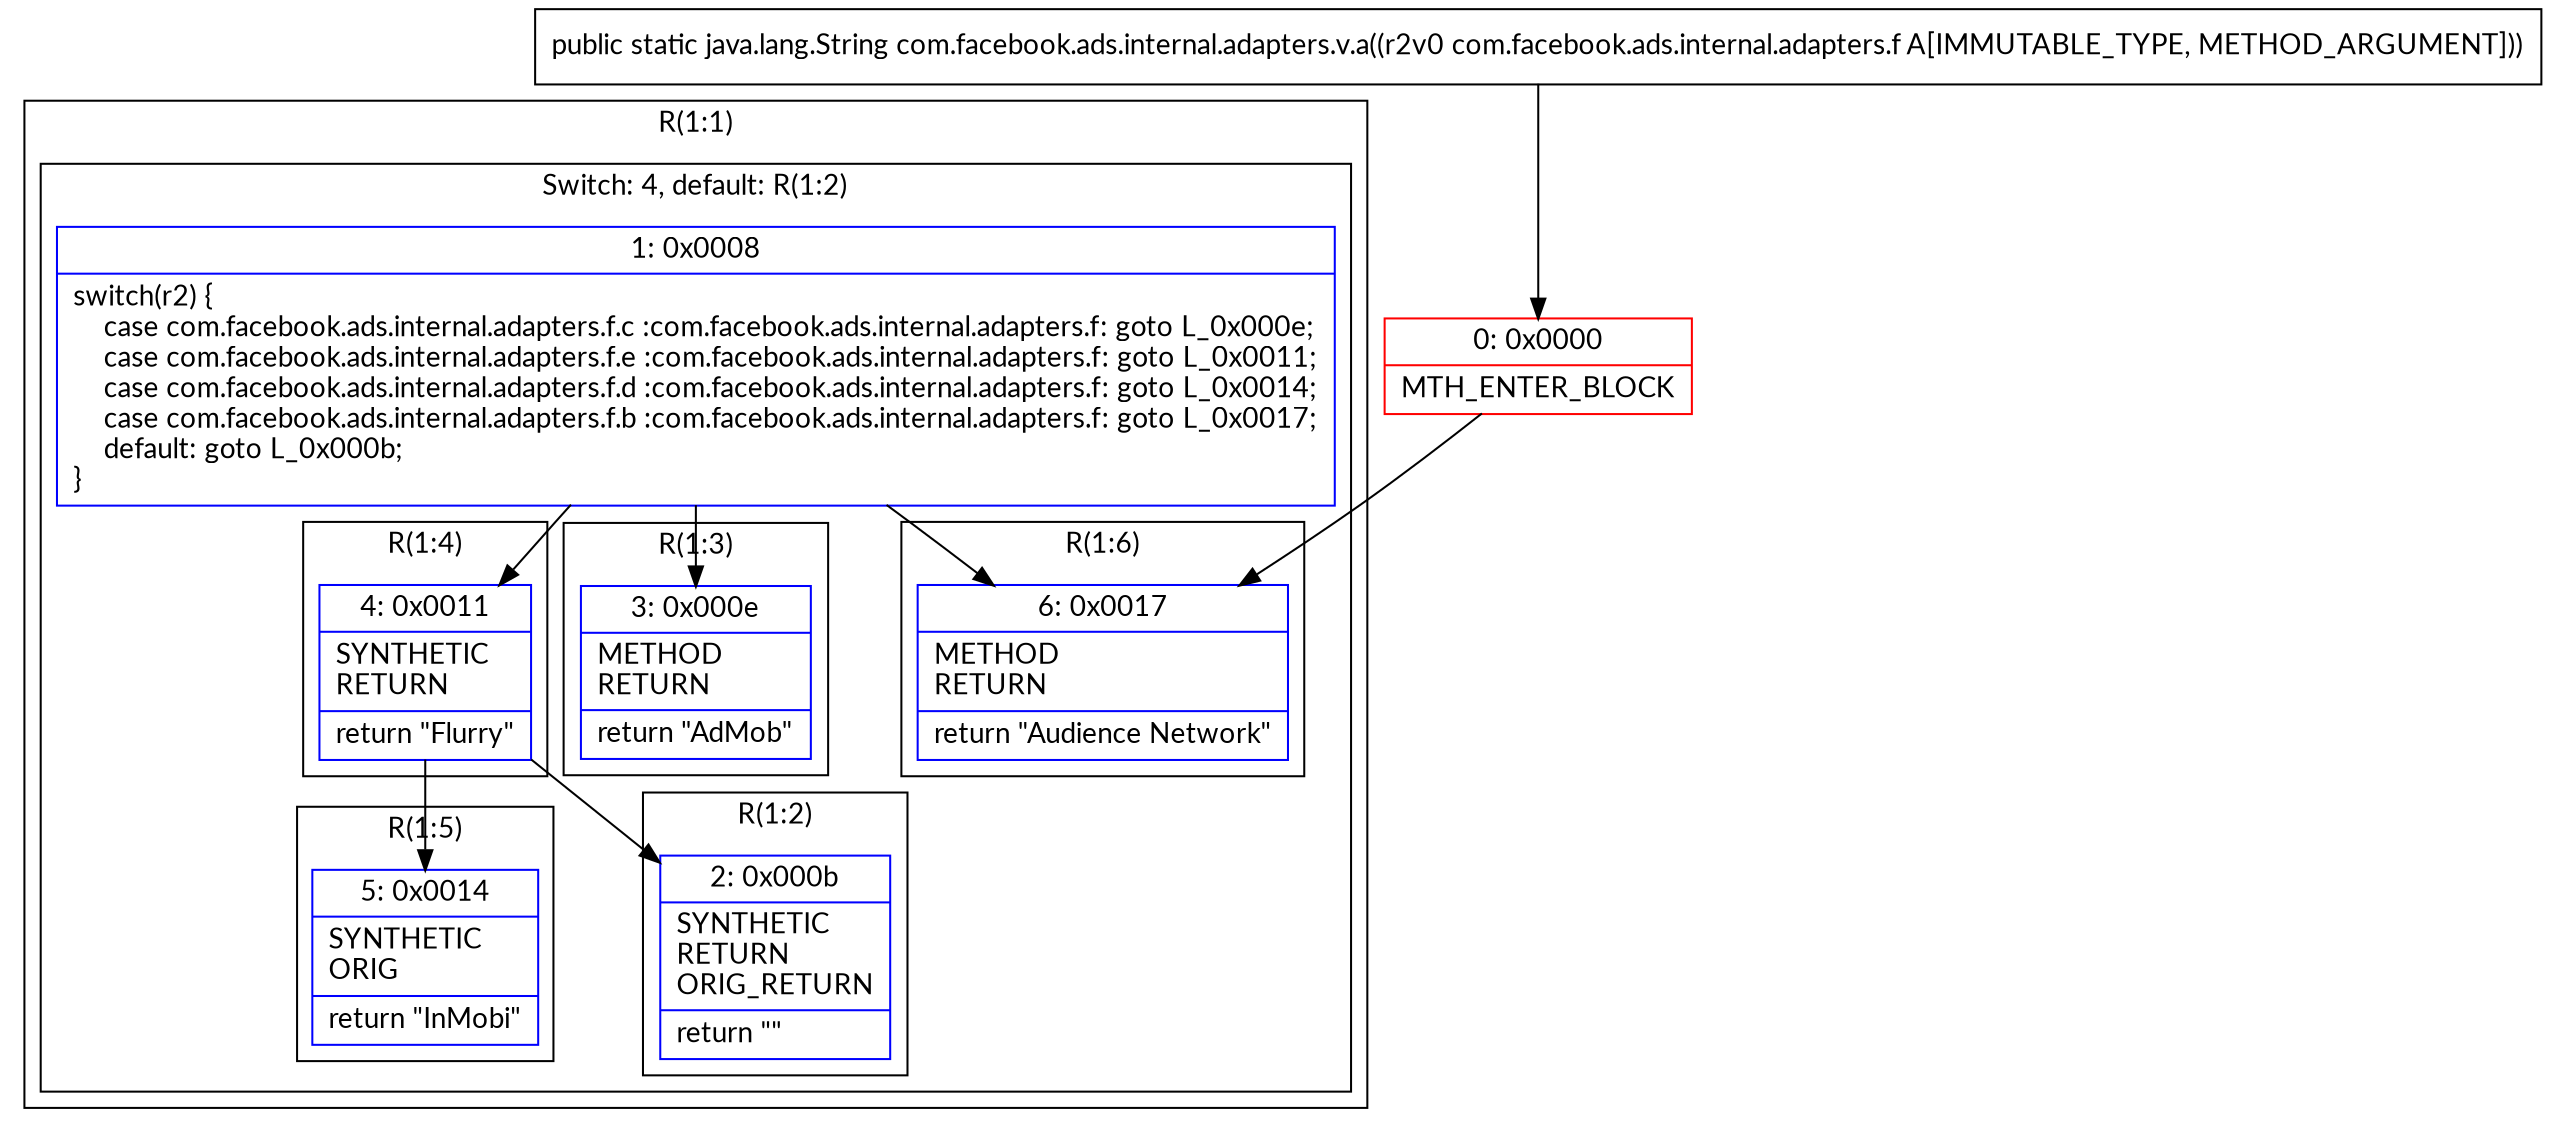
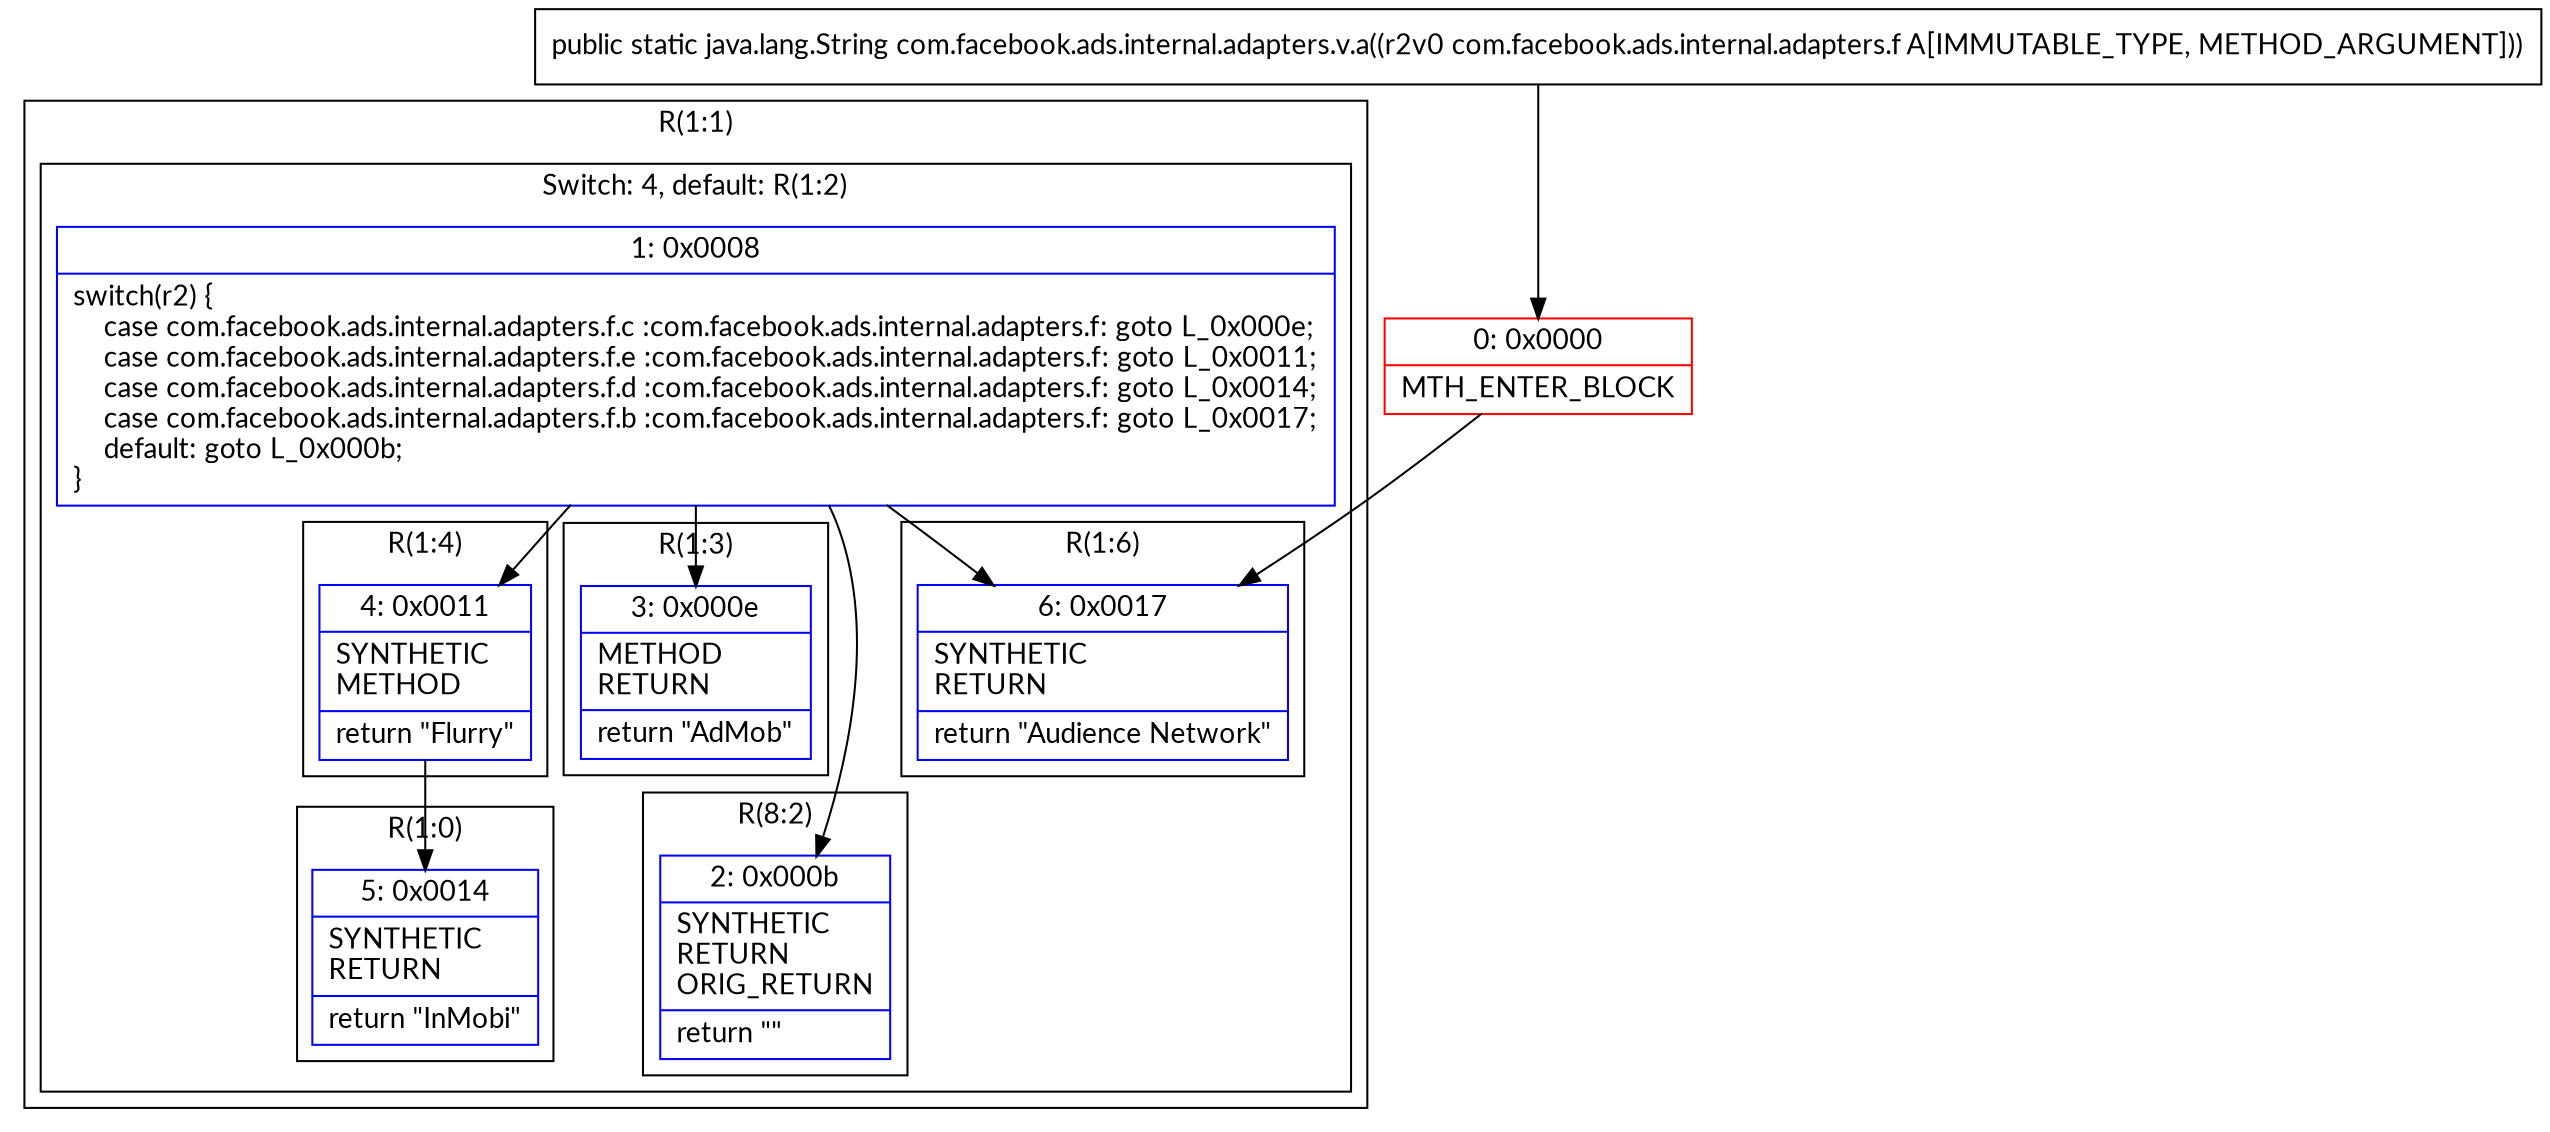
(997, 655) -> (1011, 655)
(393, 686) -> (399, 686)
(587, 804) -> (856, 671)
(775, 816) -> (775, 816)
(425, 830) -> (425, 830)
(364, 971) -> (386, 971)
